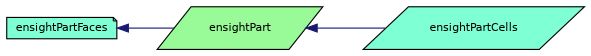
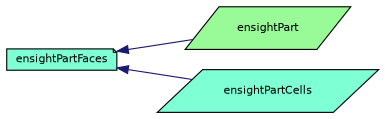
(351, 28) -> (160, 75)
